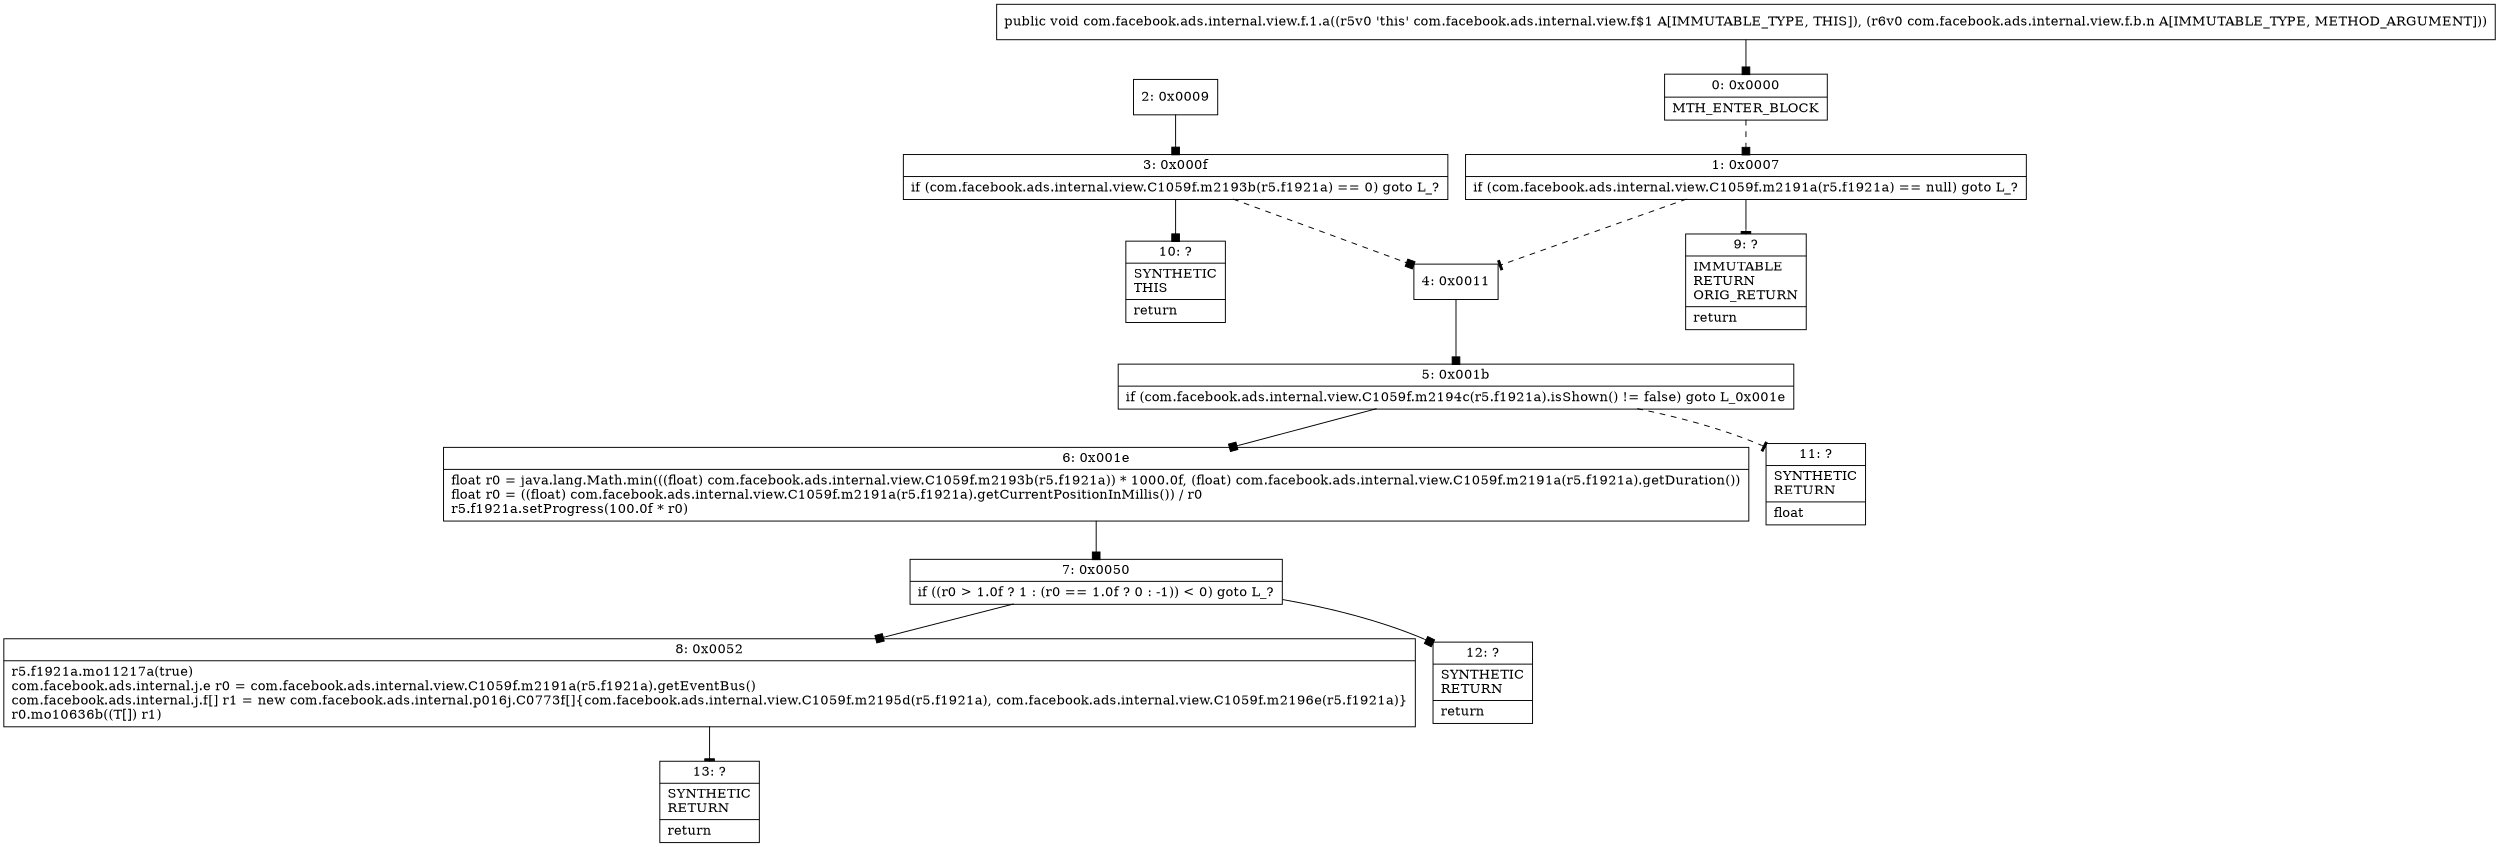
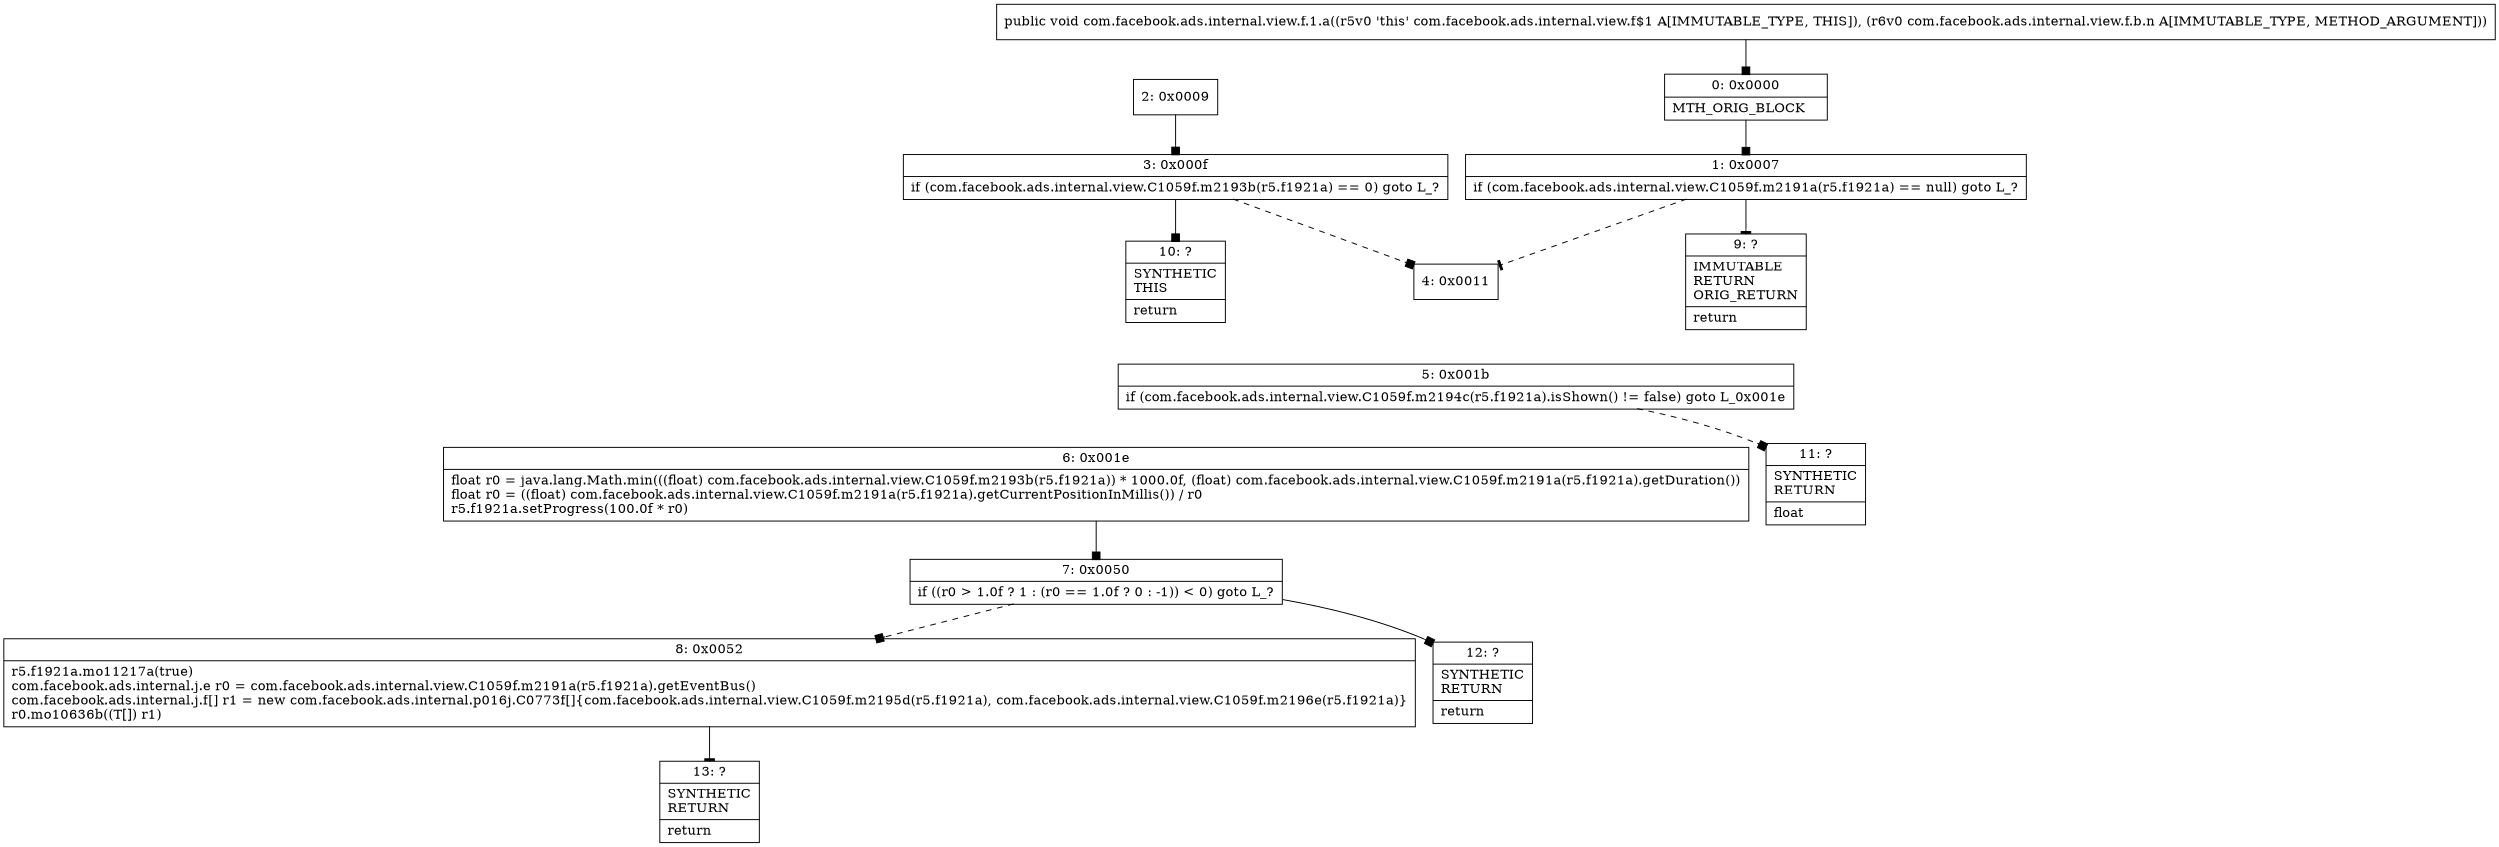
(1746, 108) -> (1739, 108)
(1746, 133) -> (1746, 133)
(1456, 327) -> none
(1700, 424) -> (1700, 424)
(1308, 427) -> none
(950, 620) -> (950, 620)
